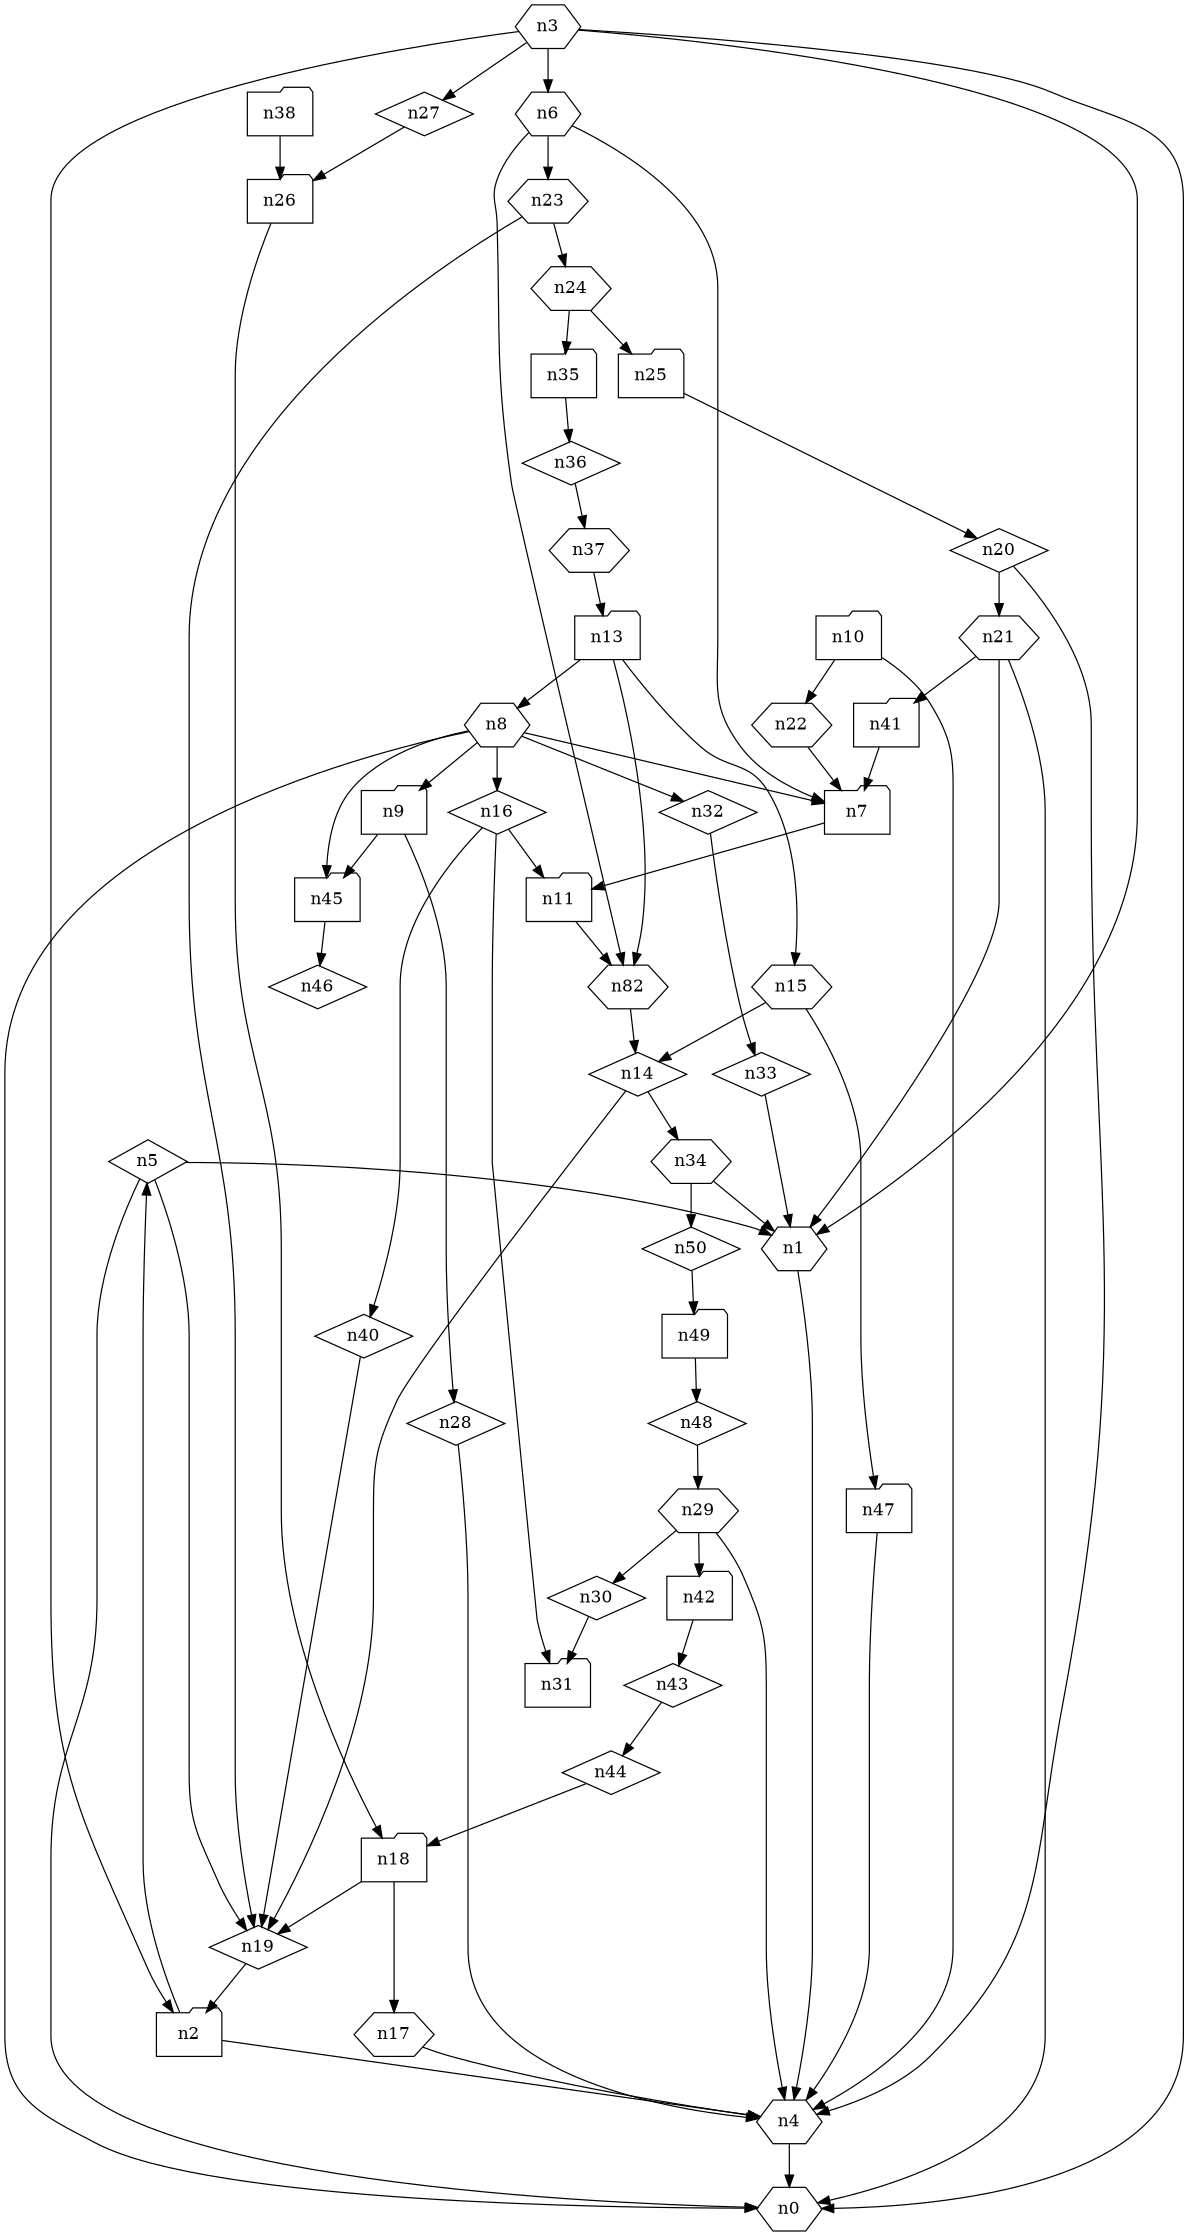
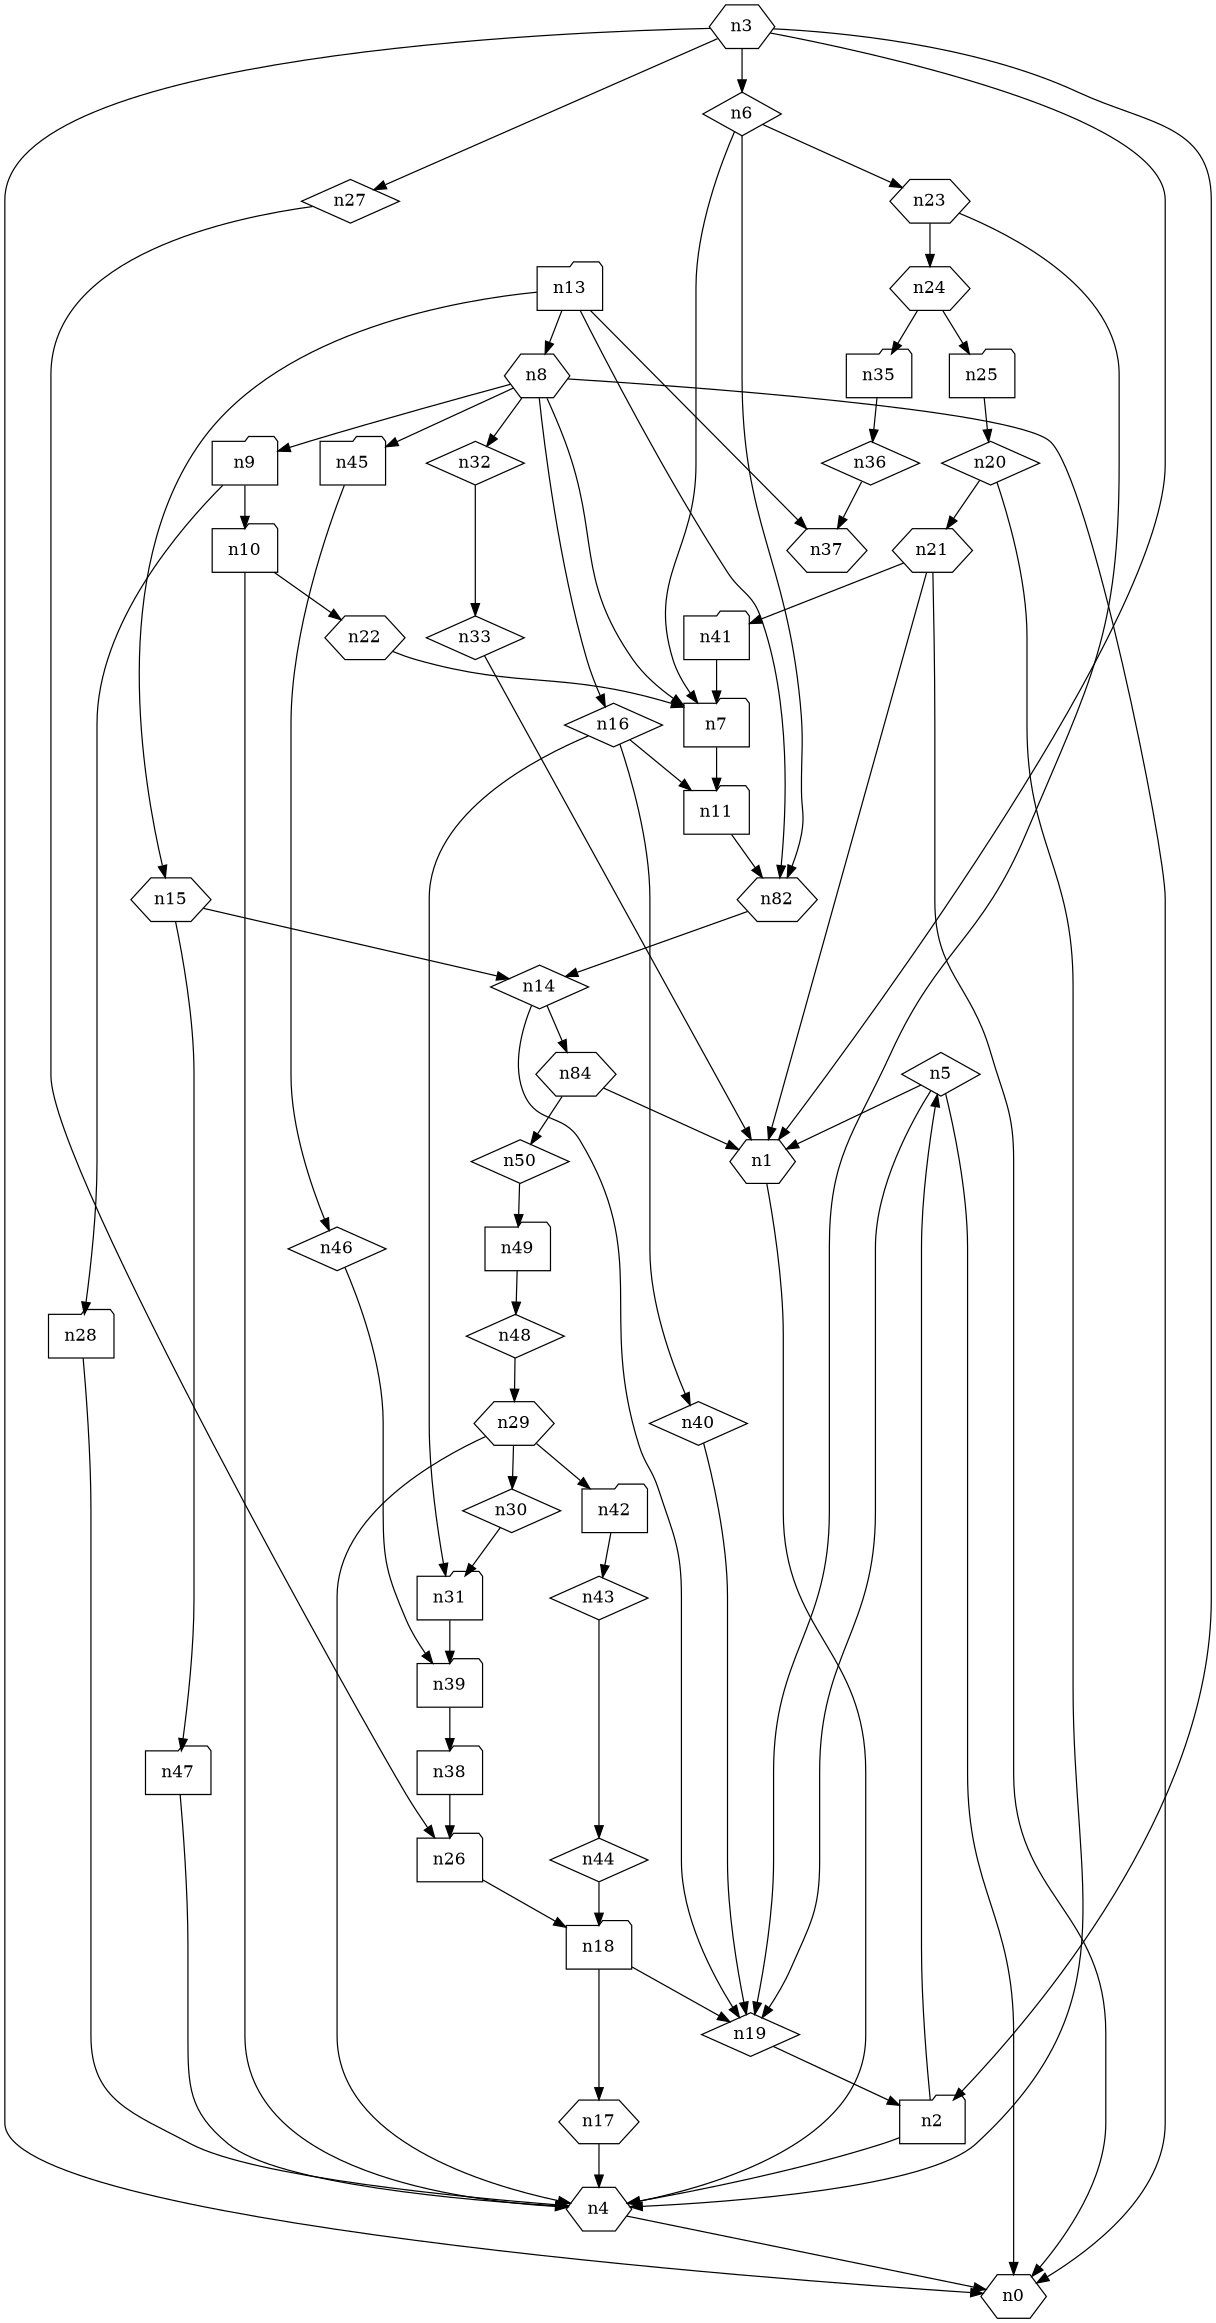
(548, 114) -> (742, 114)
(597, 588) -> (684, 405)
(364, 851) -> (245, 501)
(691, 1162) -> (576, 1074)
(456, 1423) -> (81, 1336)
none -> (450, 1685)
